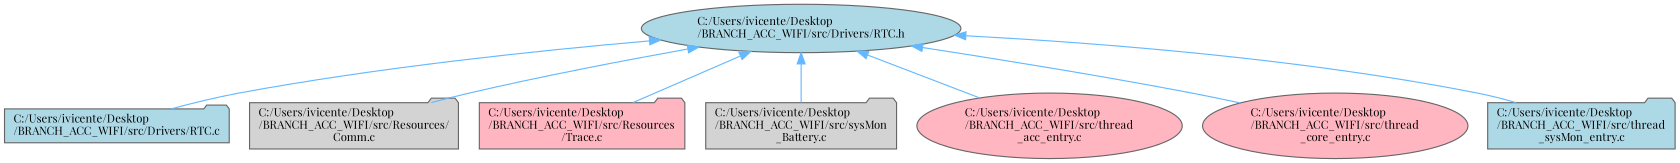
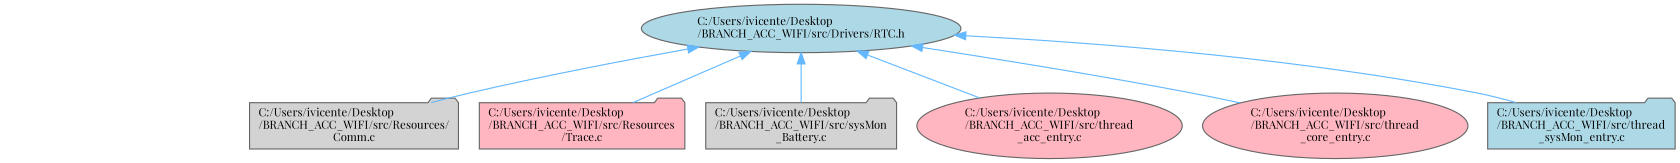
(117, 126) -> none
